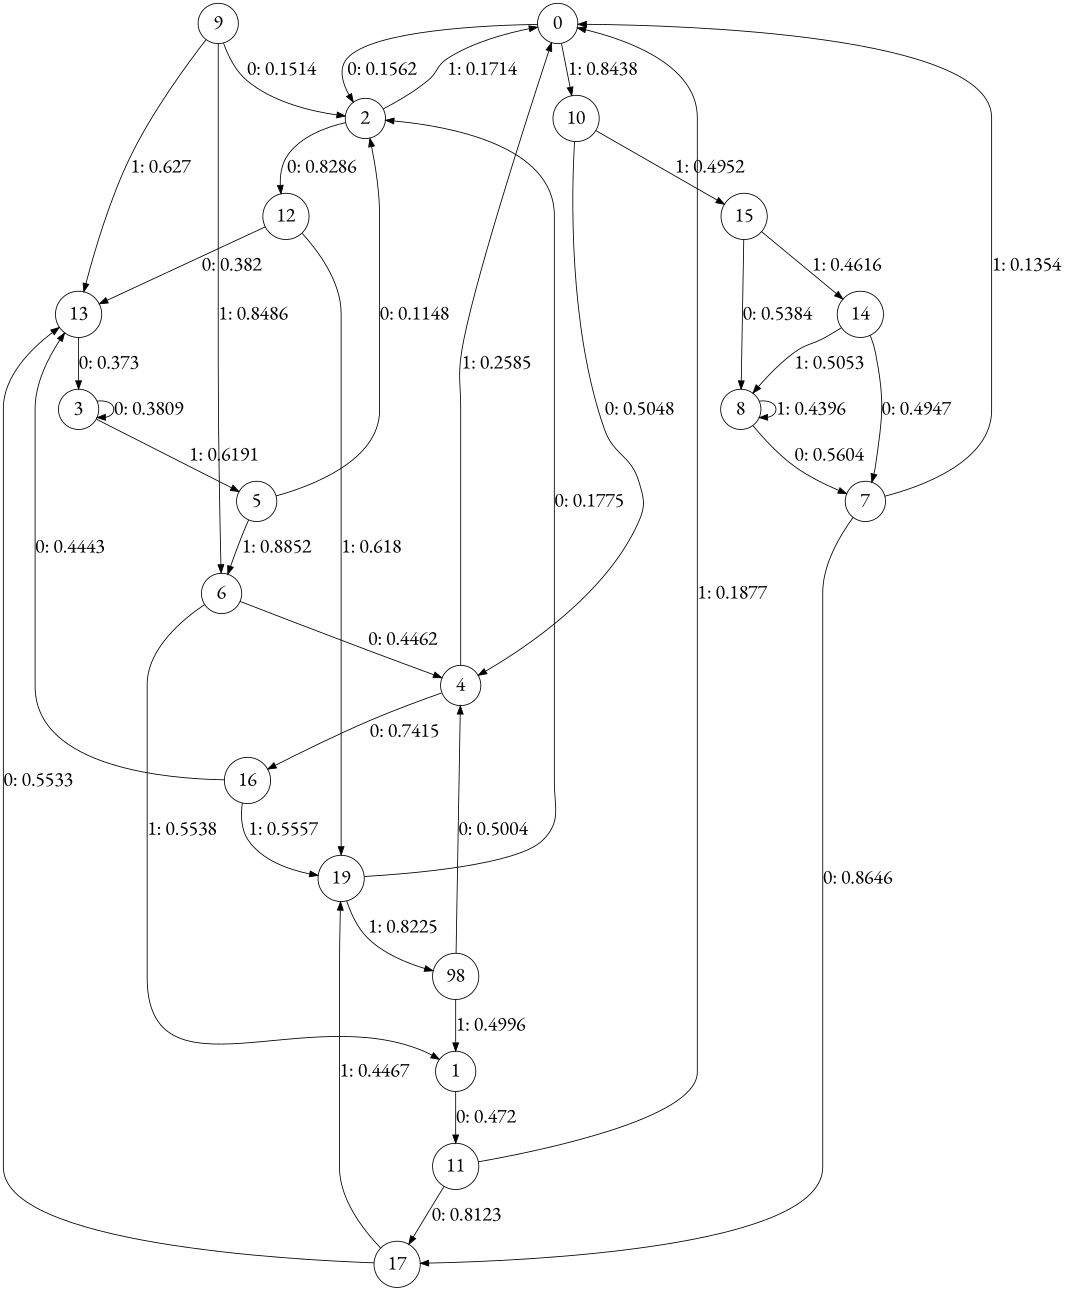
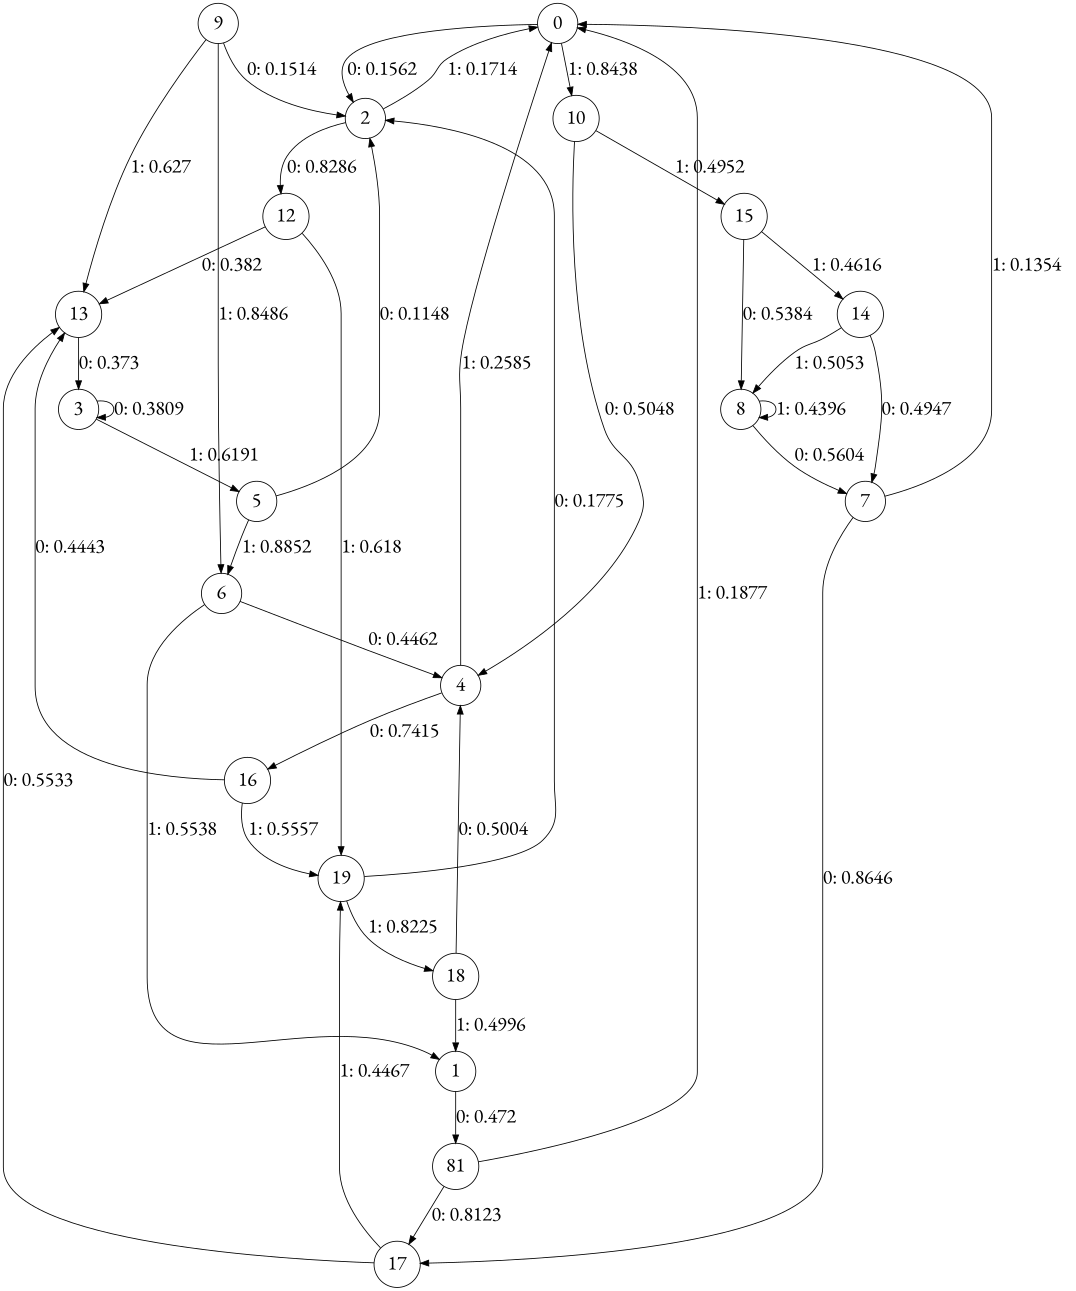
(456, 976) -> (456, 976)
(456, 1166) -> (456, 1166)
